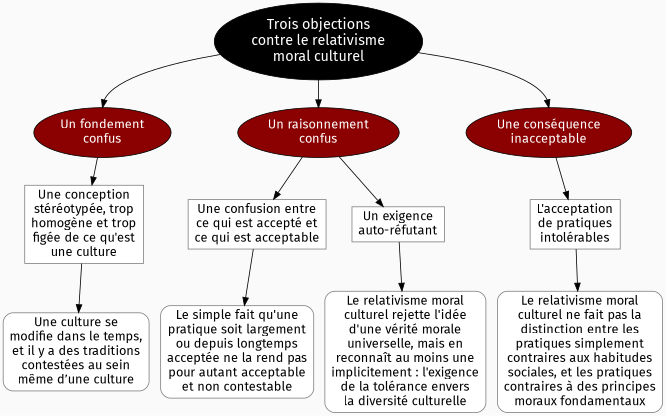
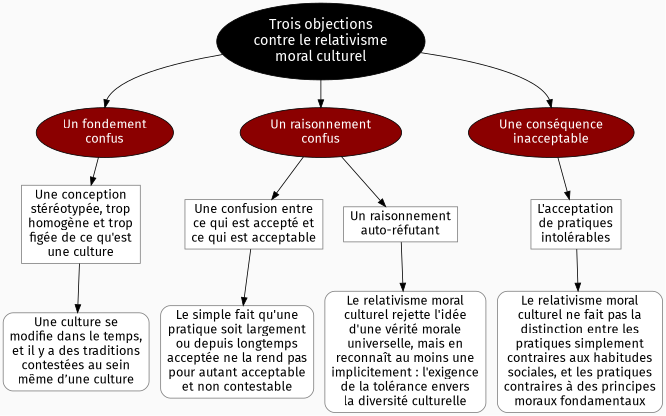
(398, 224) -> (401, 224)
